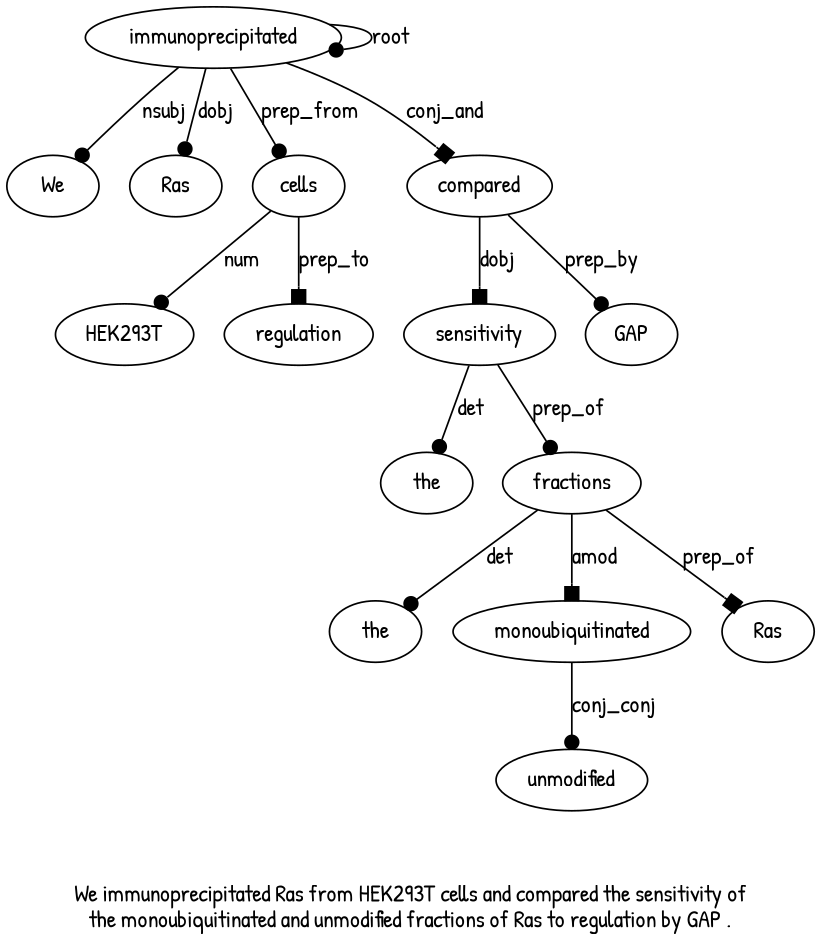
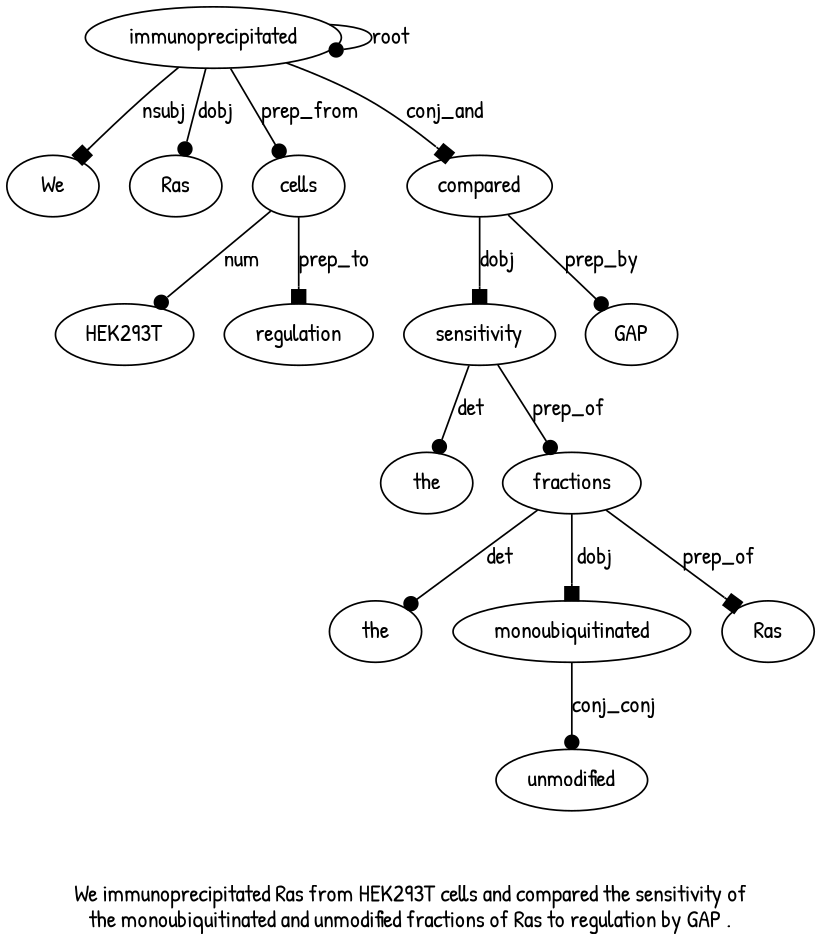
(132, 108) -> (132, 108)
(595, 557) -> (595, 557)
